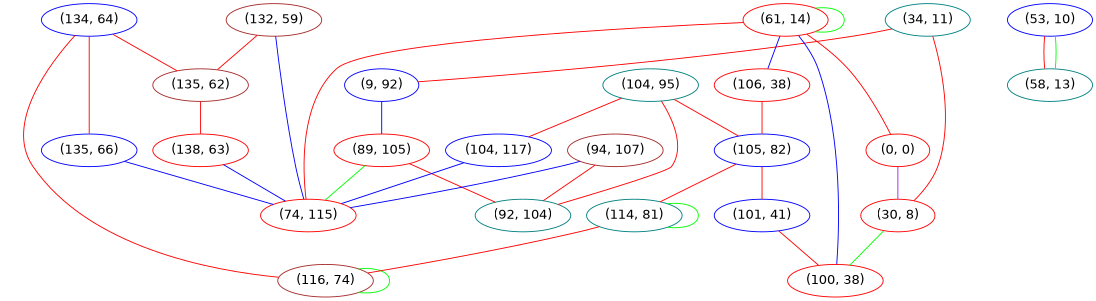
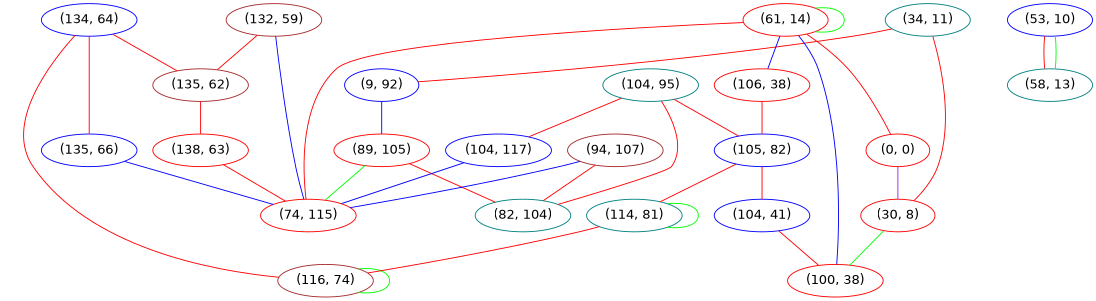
(254, 183) -> (254, 183)
(523, 216) -> (523, 216)
(762, 216) -> (762, 216)
